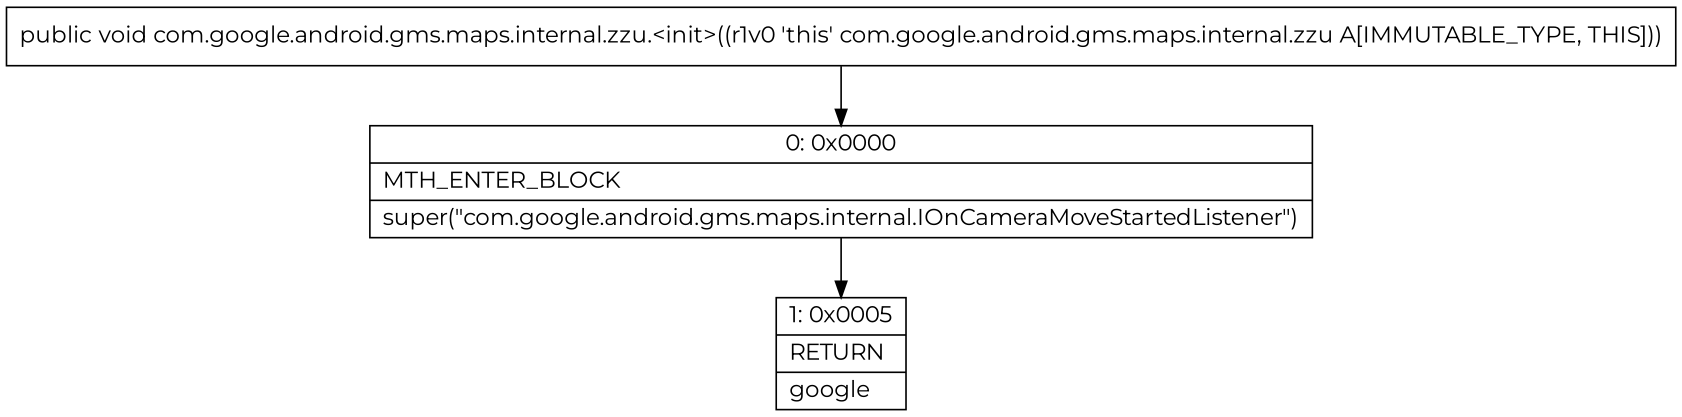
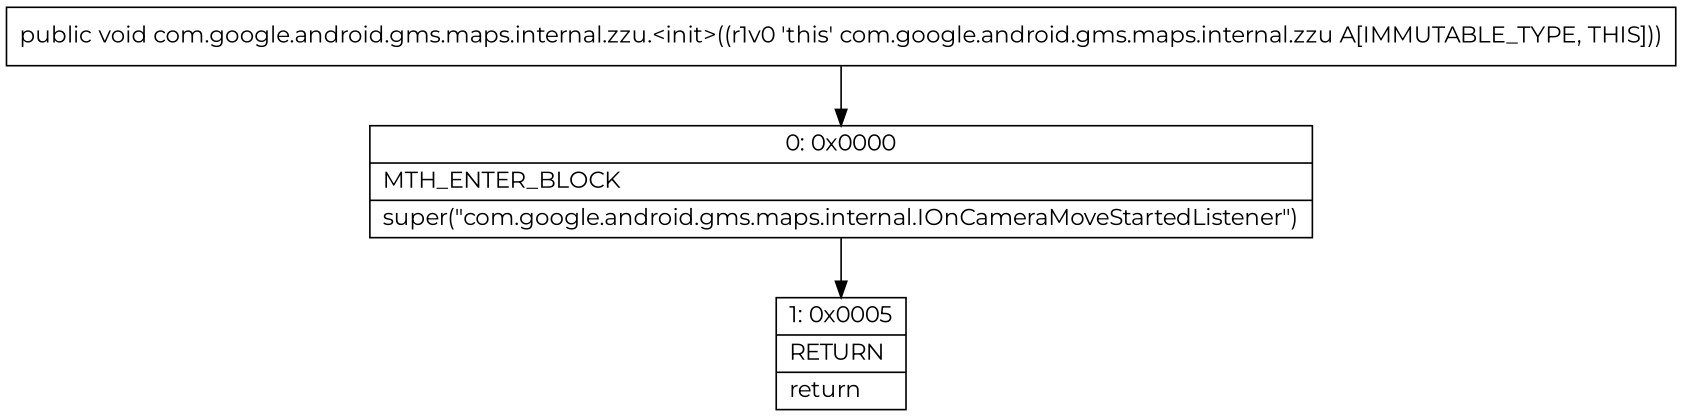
(830, 390) -> (826, 390)
